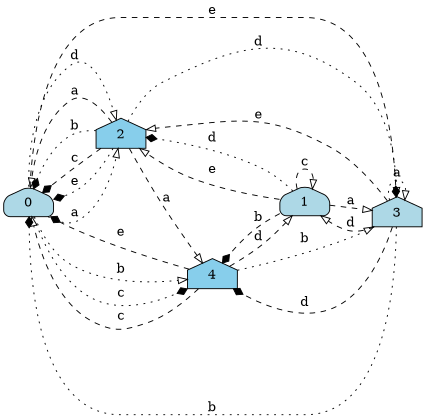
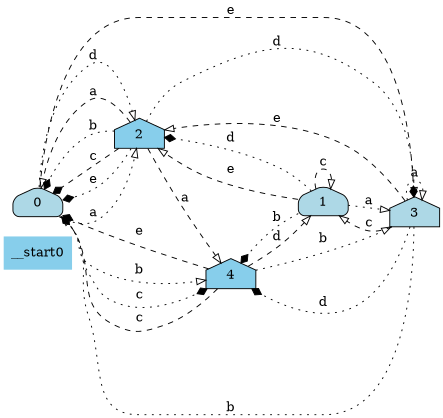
(346, 207) -> (364, 207)
(351, 223) -> (369, 223)
(252, 231) -> (271, 231)
none -> (38, 253)
(337, 306) -> (355, 306)
